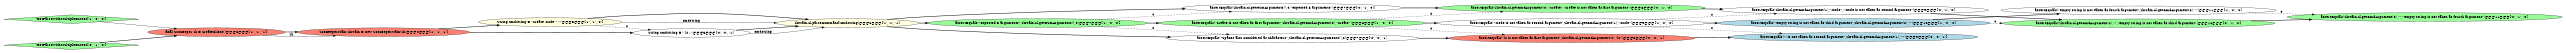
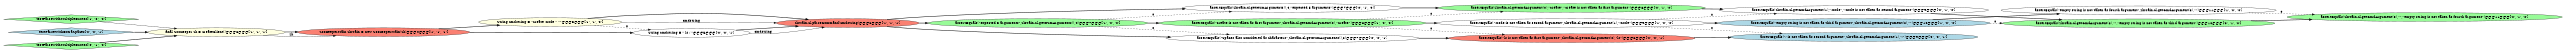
(848, 23) -> (848, 23)
none -> (71, 32)
(216, 32) -> (216, 32)
